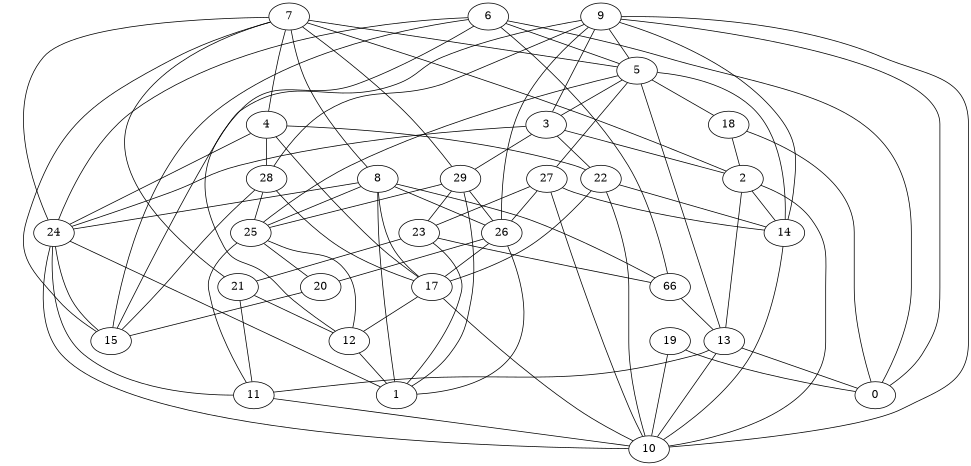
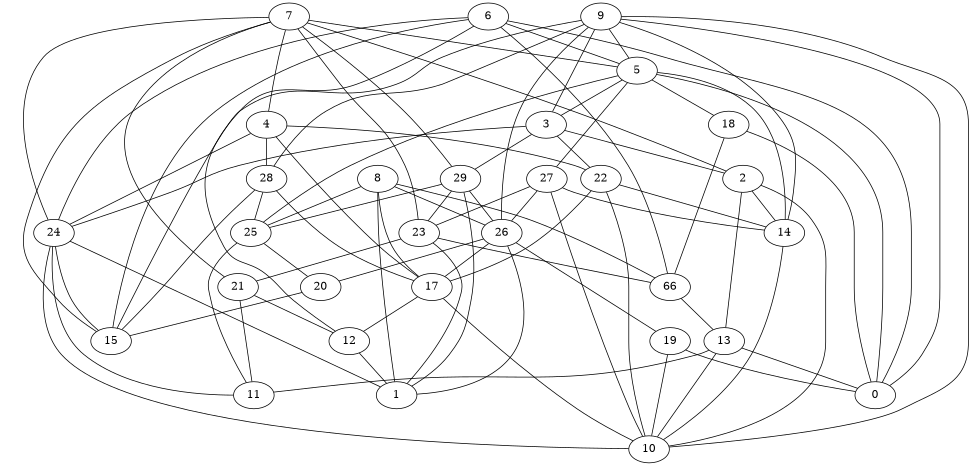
(319, 104) -> (371, 118)
(736, 152) -> (701, 203)
(216, 206) -> none
(683, 212) -> (857, 165)
(339, 264) -> none
none -> (589, 289)
(452, 422) -> none
